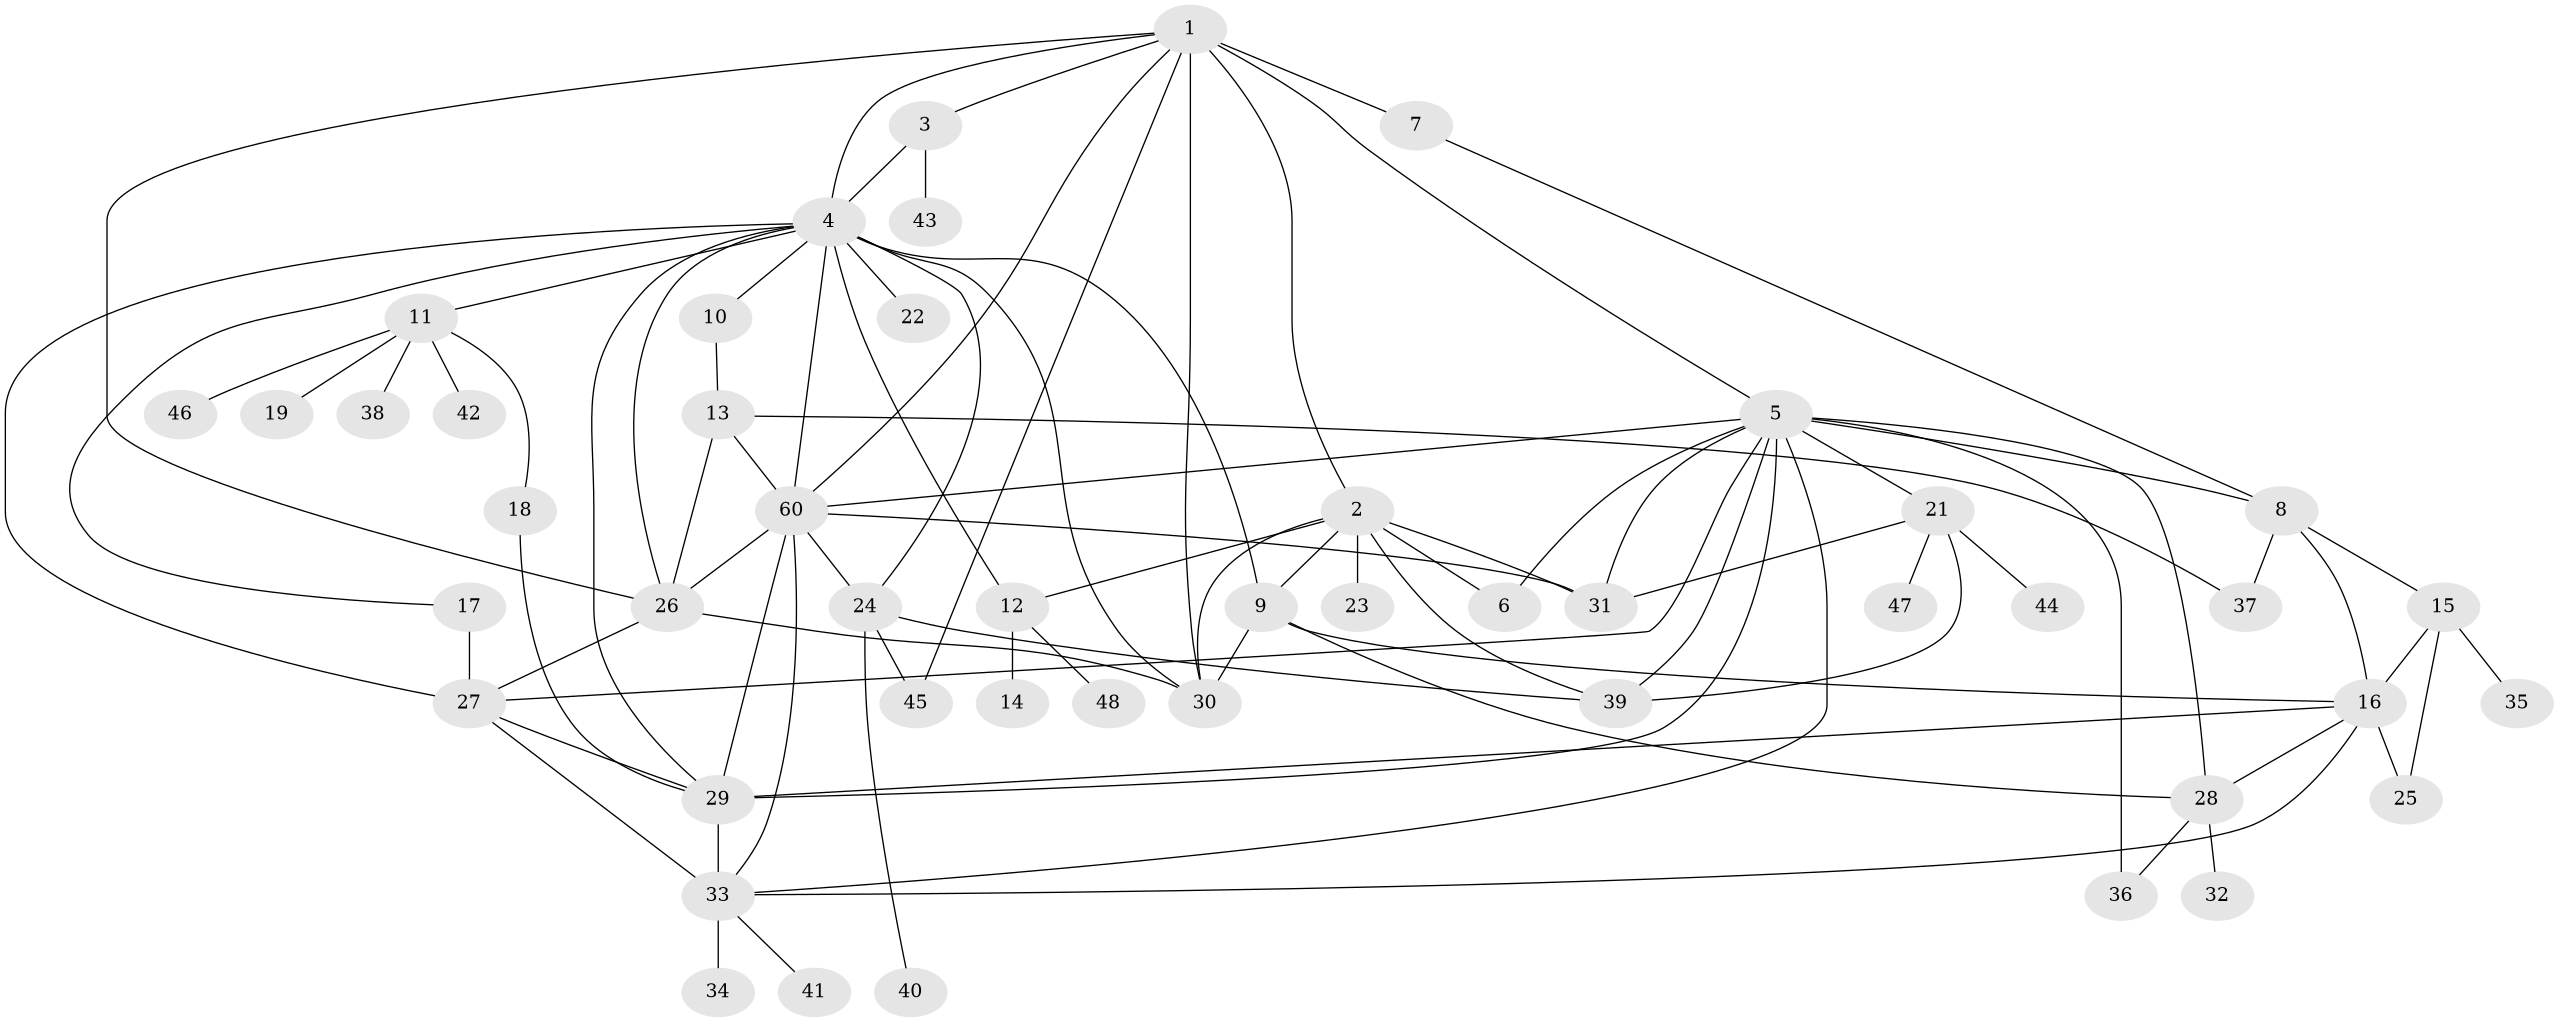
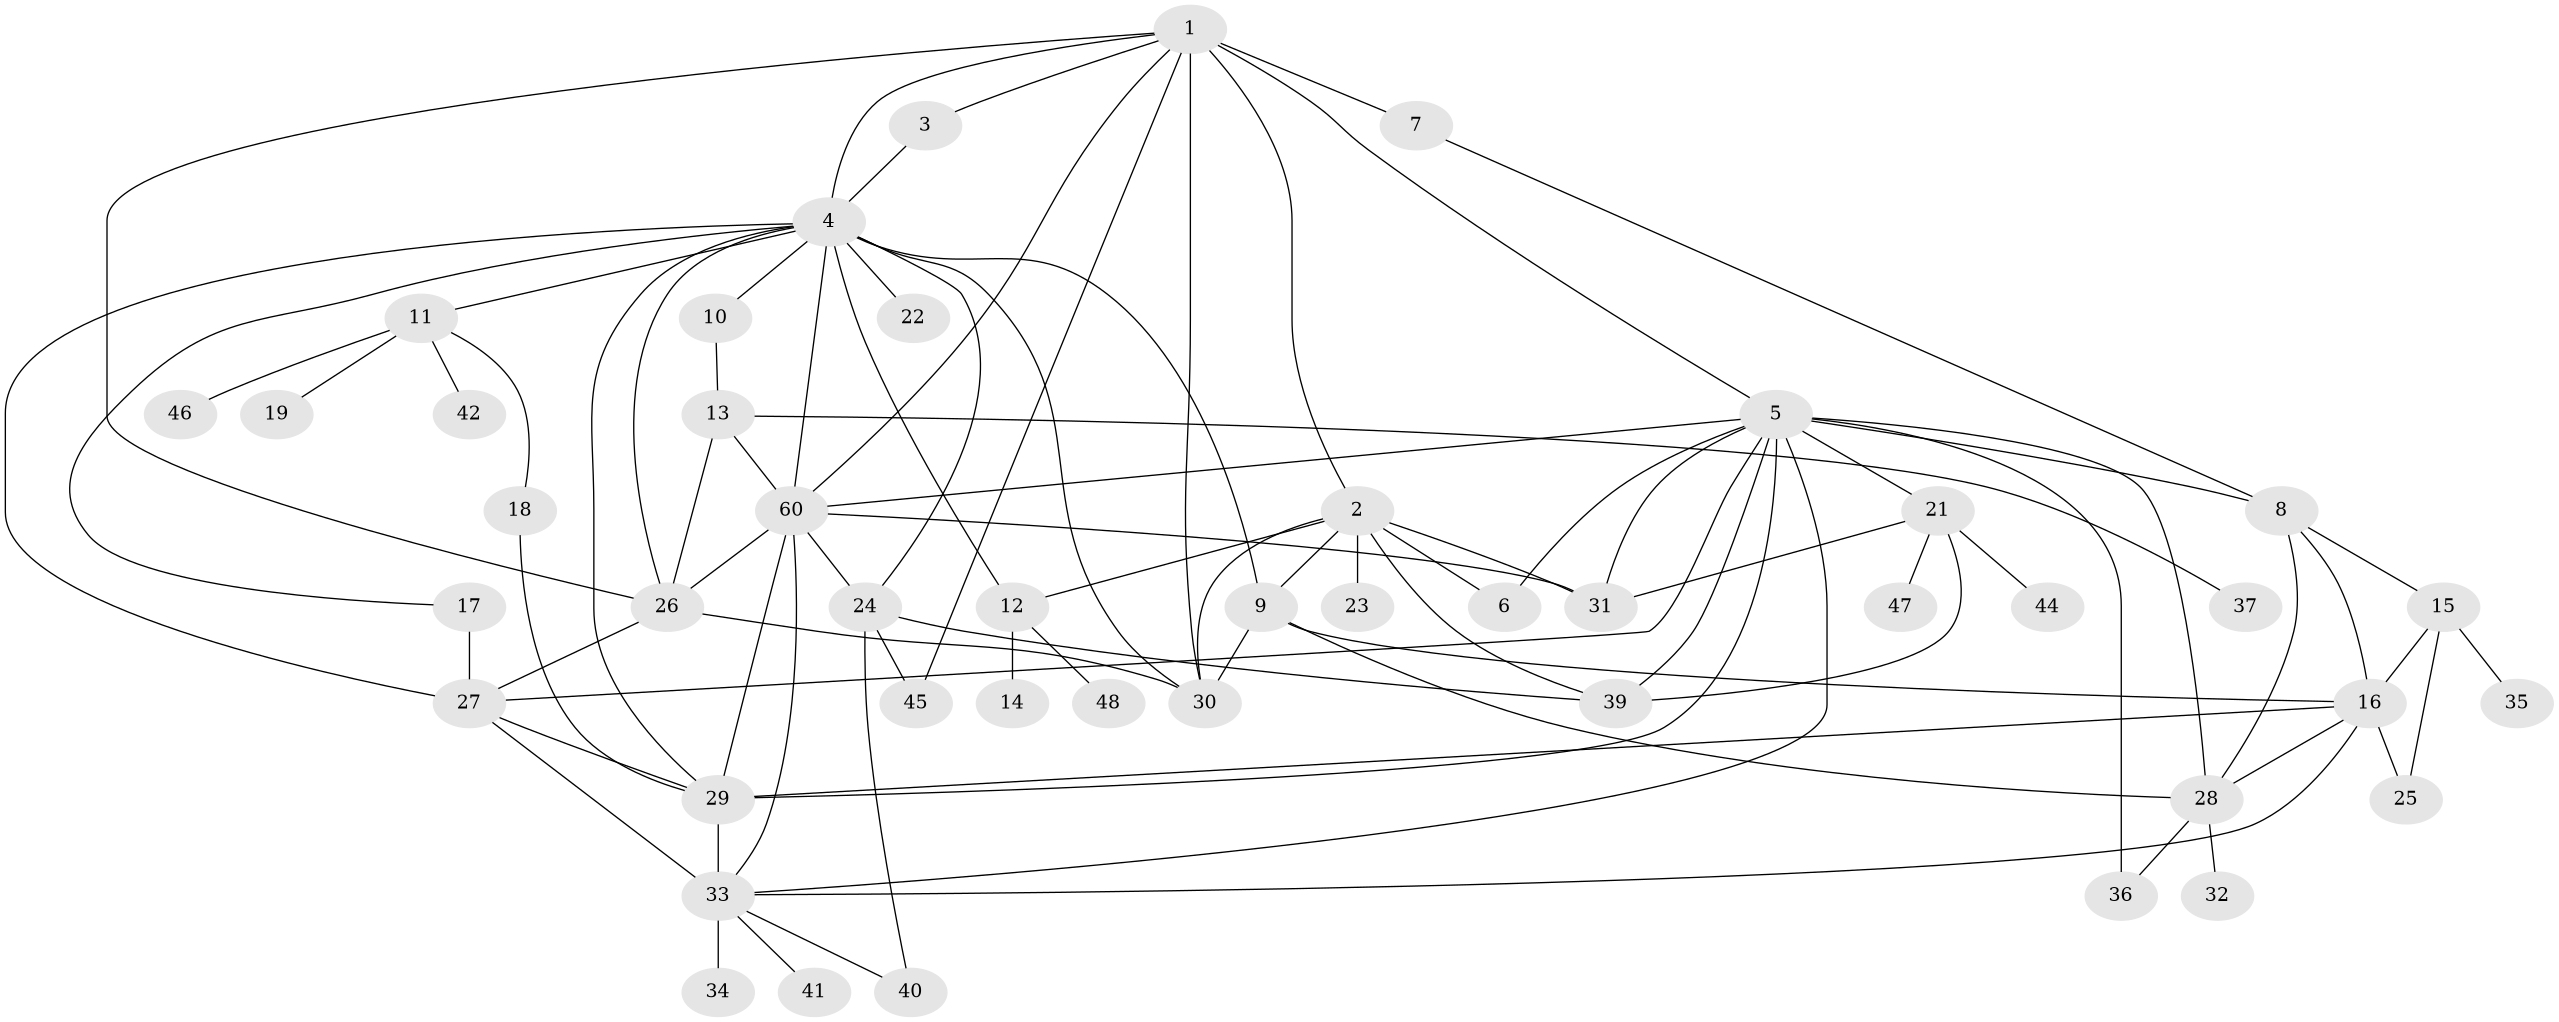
(926, 222) -> none
(373, 415) -> none
(2264, 559) -> (2284, 663)
none -> (814, 944)
